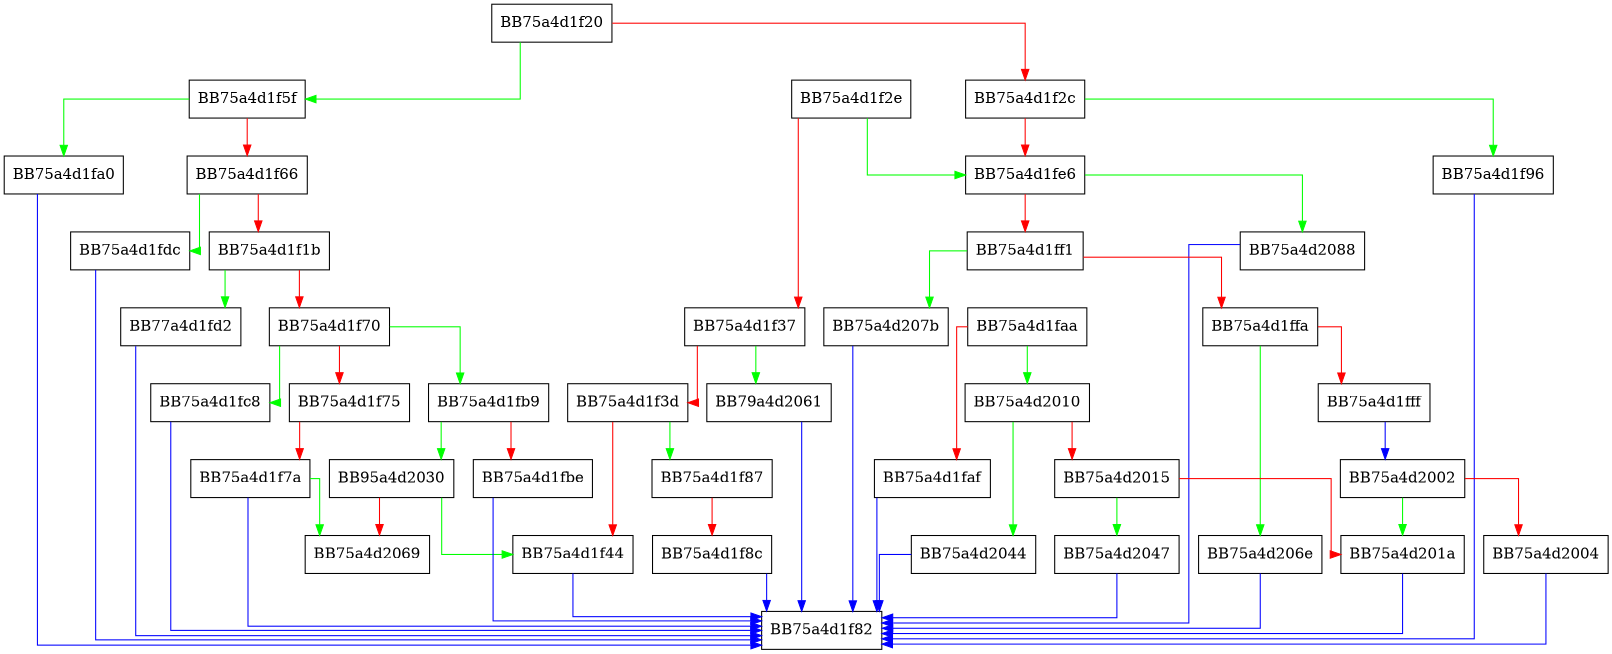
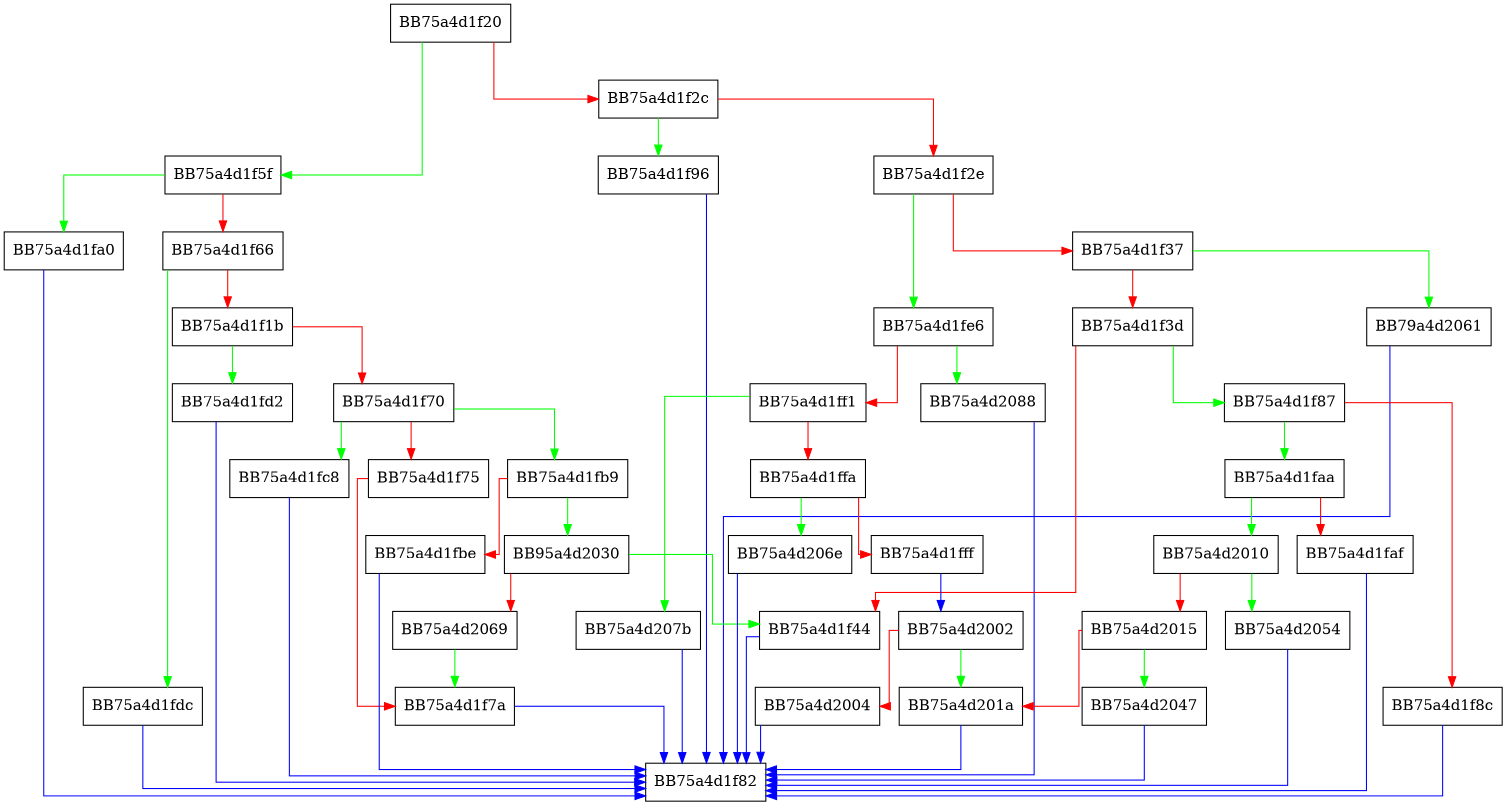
(1025, 132) -> (849, 99)
(181, 327) -> (232, 403)
none -> (1285, 435)
(320, 497) -> (455, 663)
(974, 554) -> (1288, 630)
